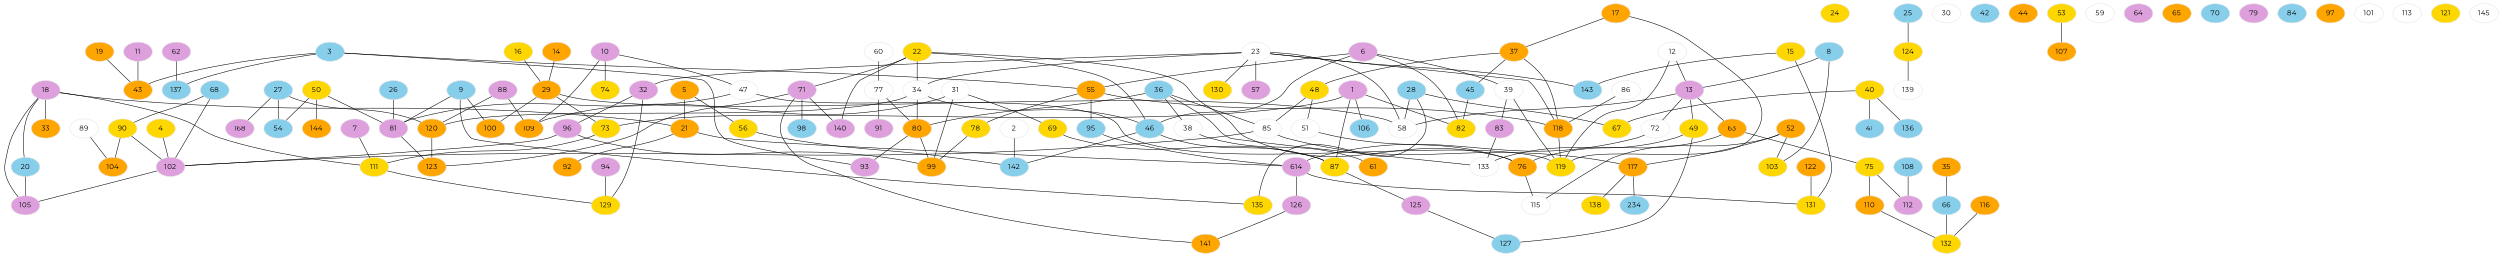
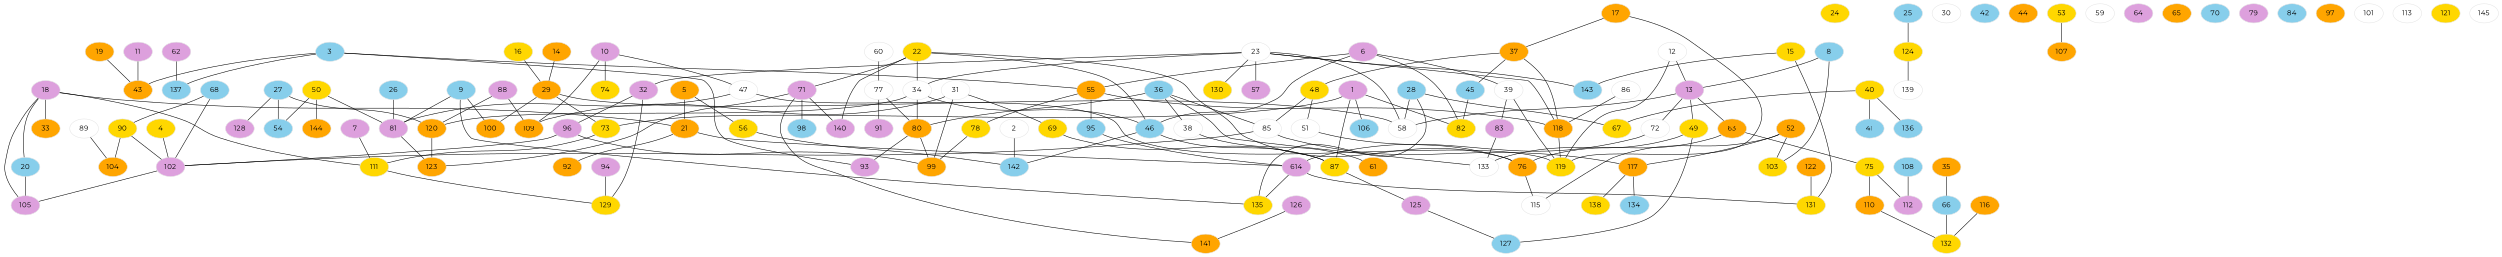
(240, 129) -> (240, 129)
(1296, 186) -> (1277, 186)
(1635, 205) -> (1635, 205)
